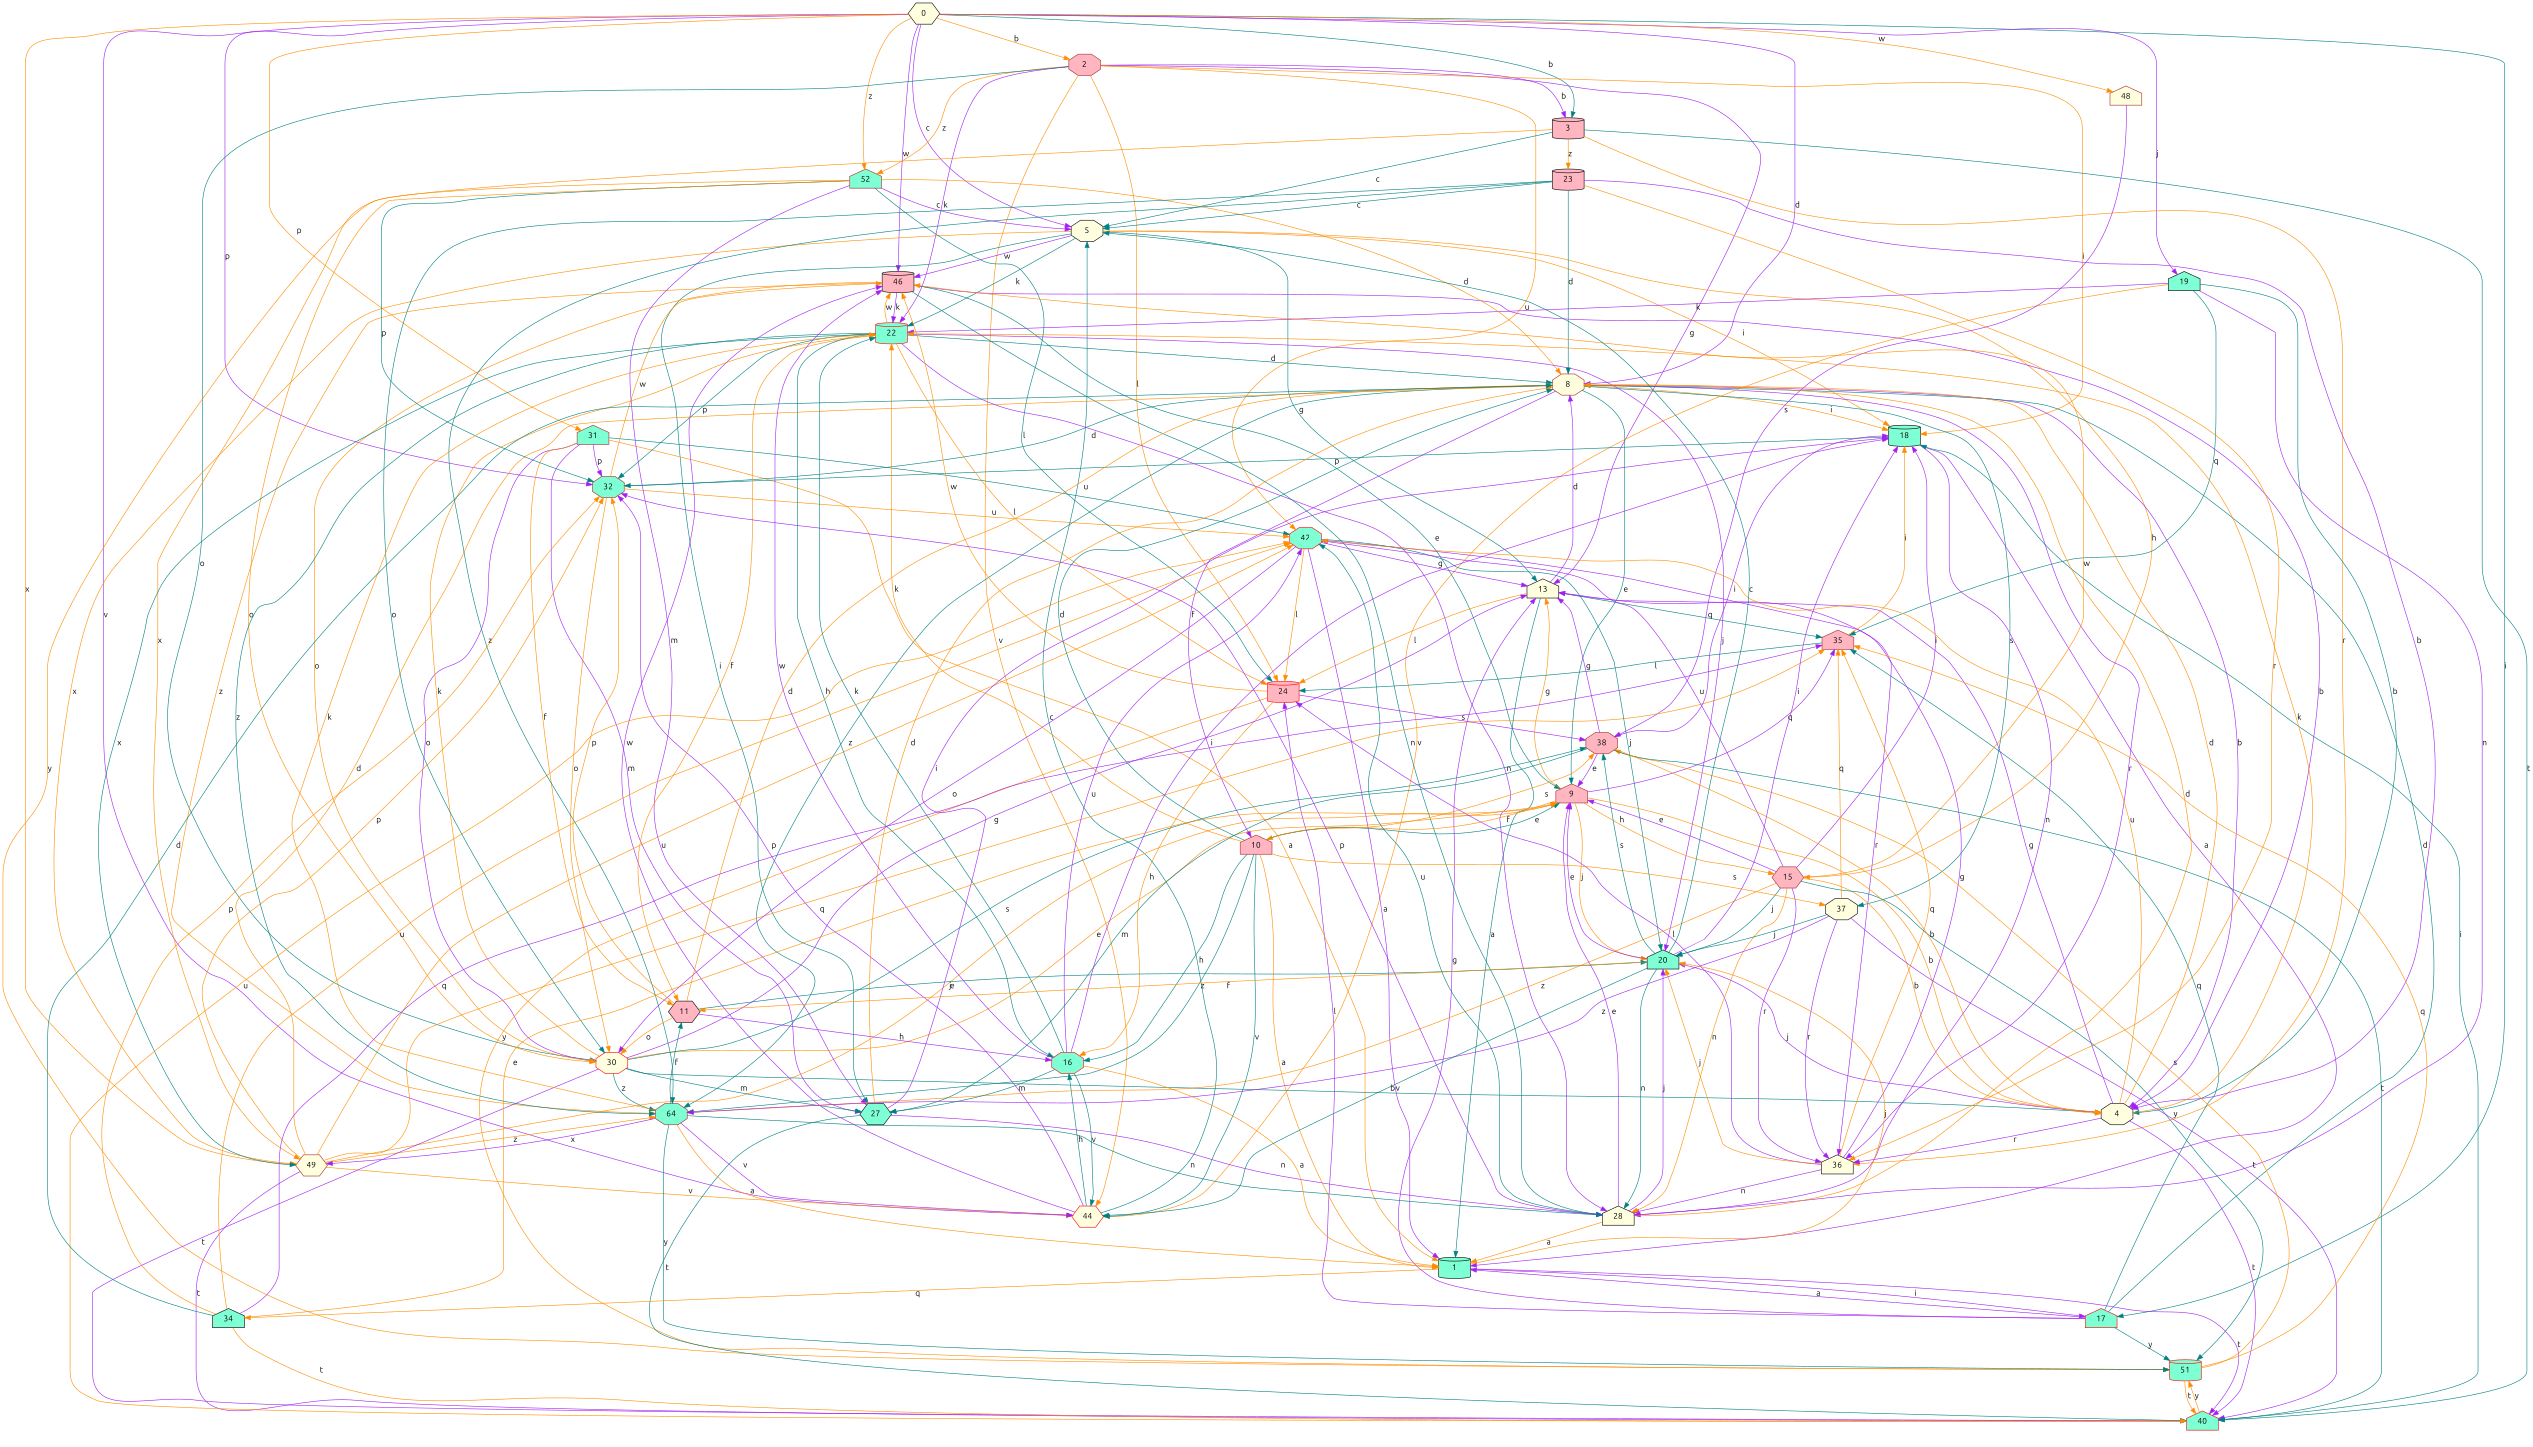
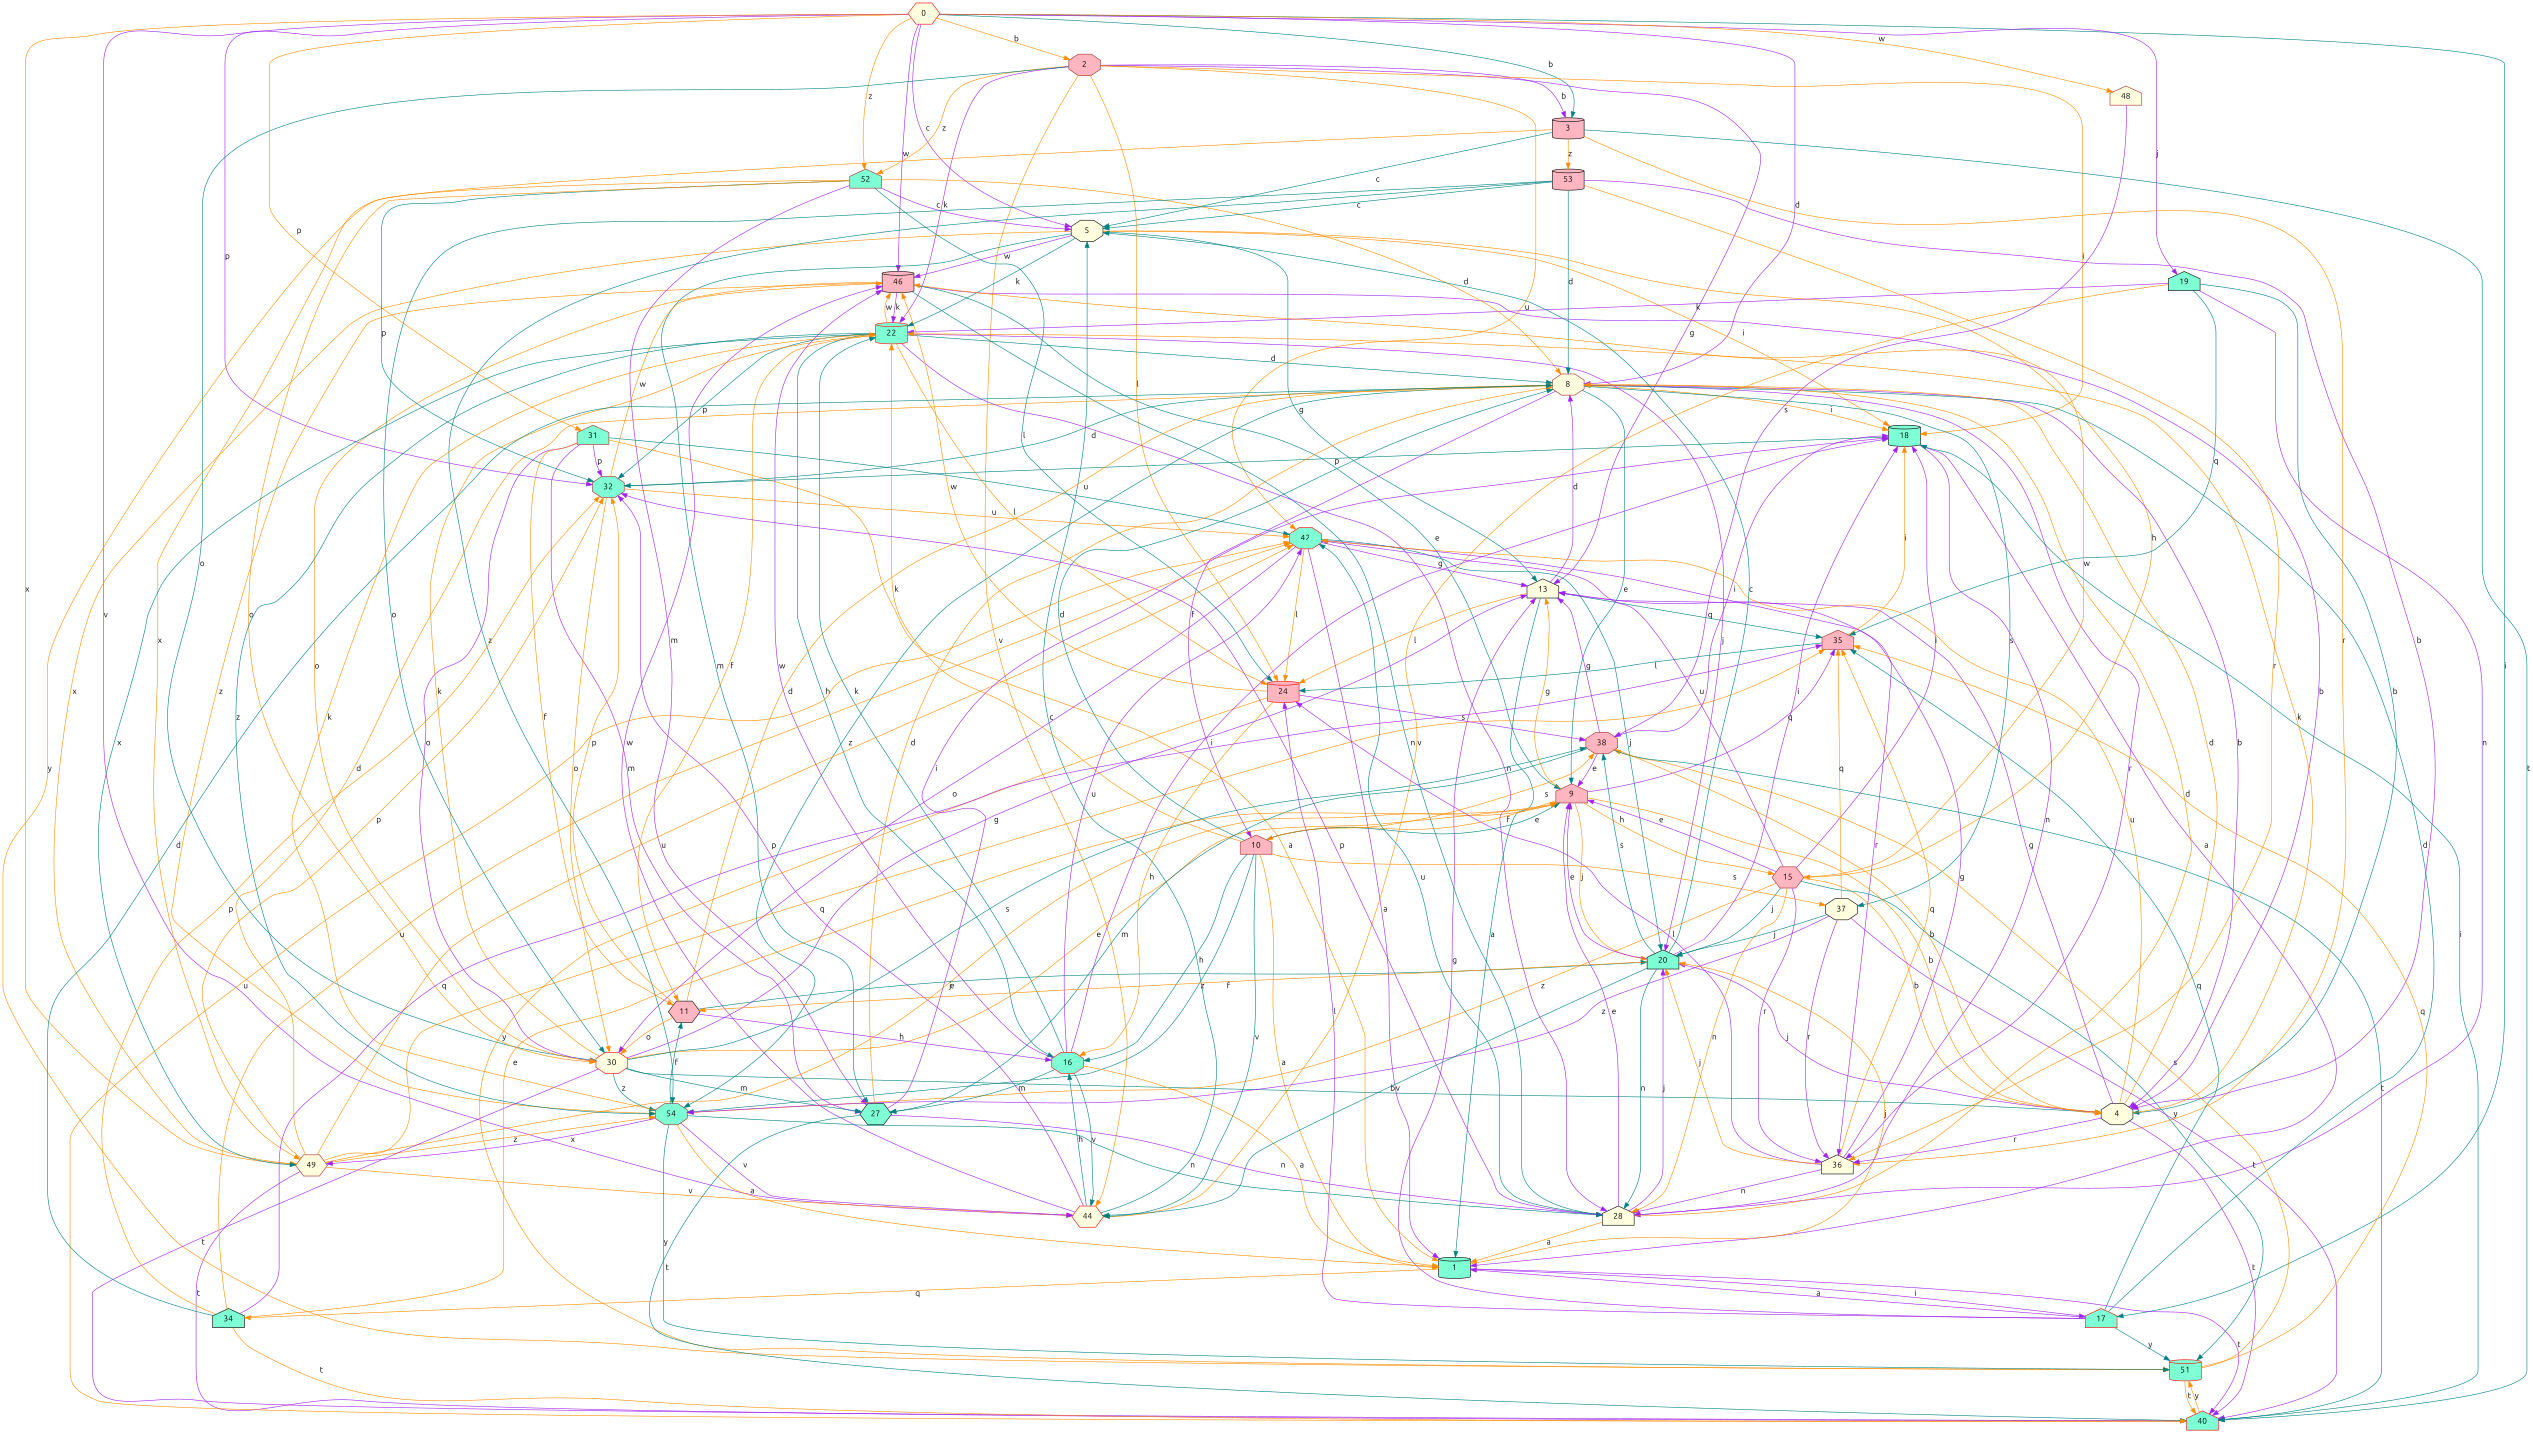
(924, 14) -> (924, 14)
(1568, 180) -> (1568, 180)
(721, 666) -> (721, 666)
(671, 1114) -> (671, 1114)
